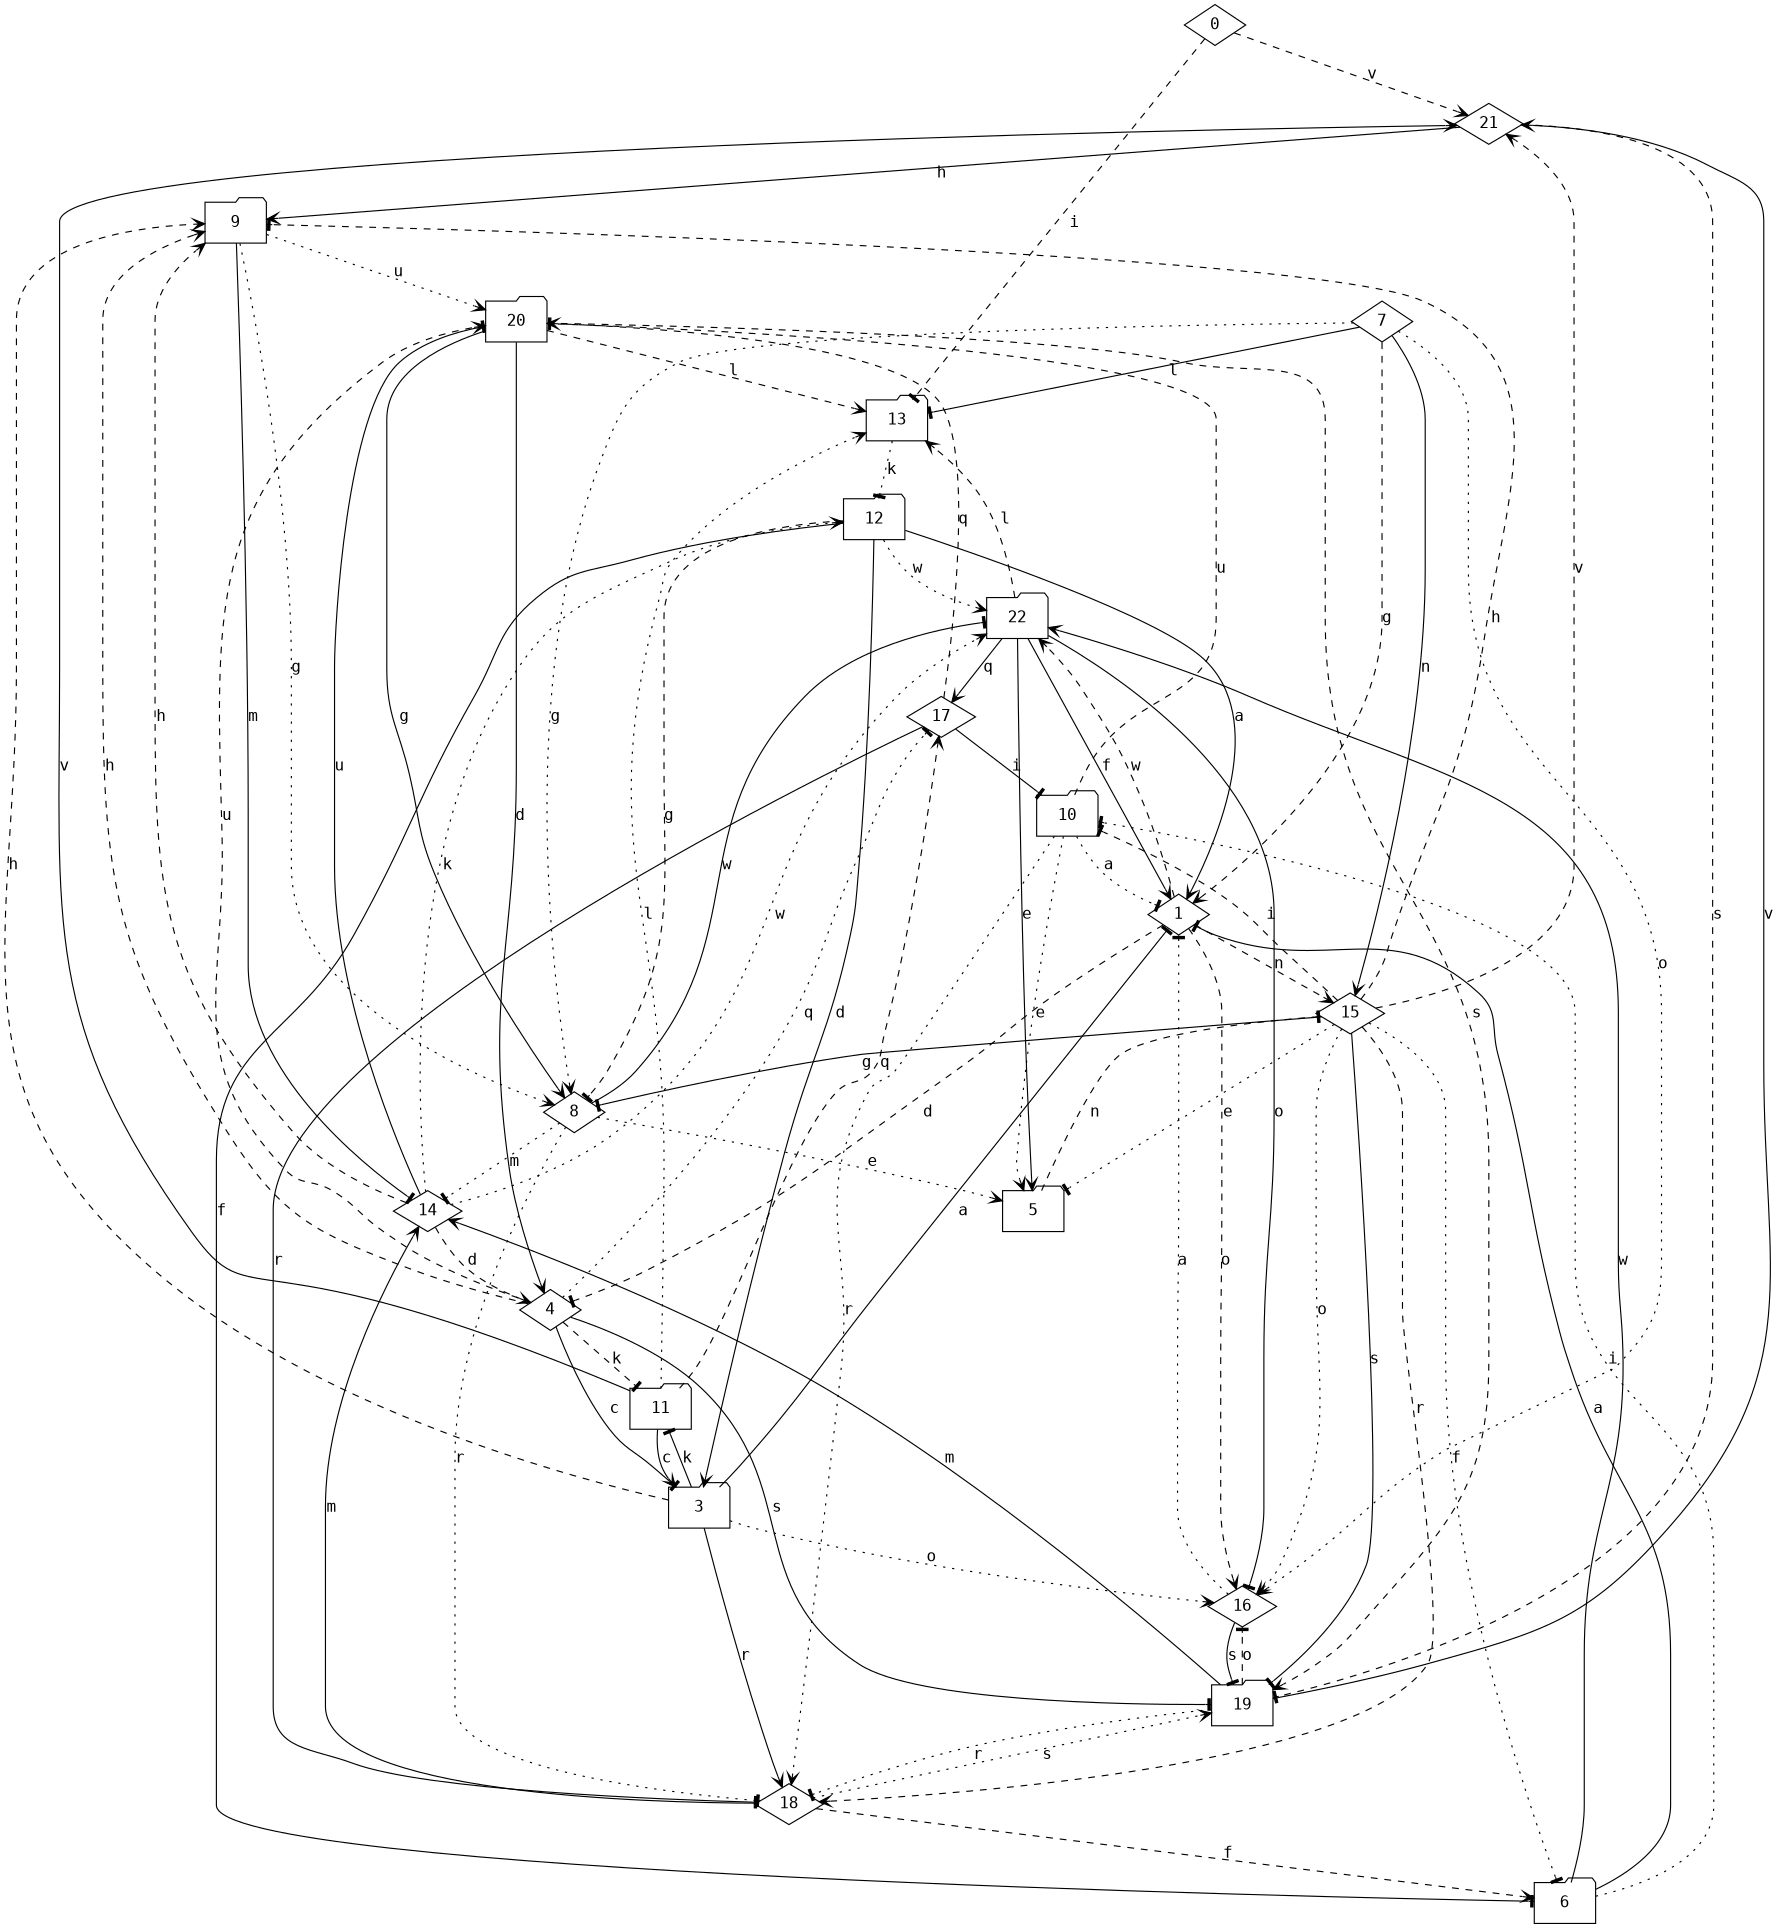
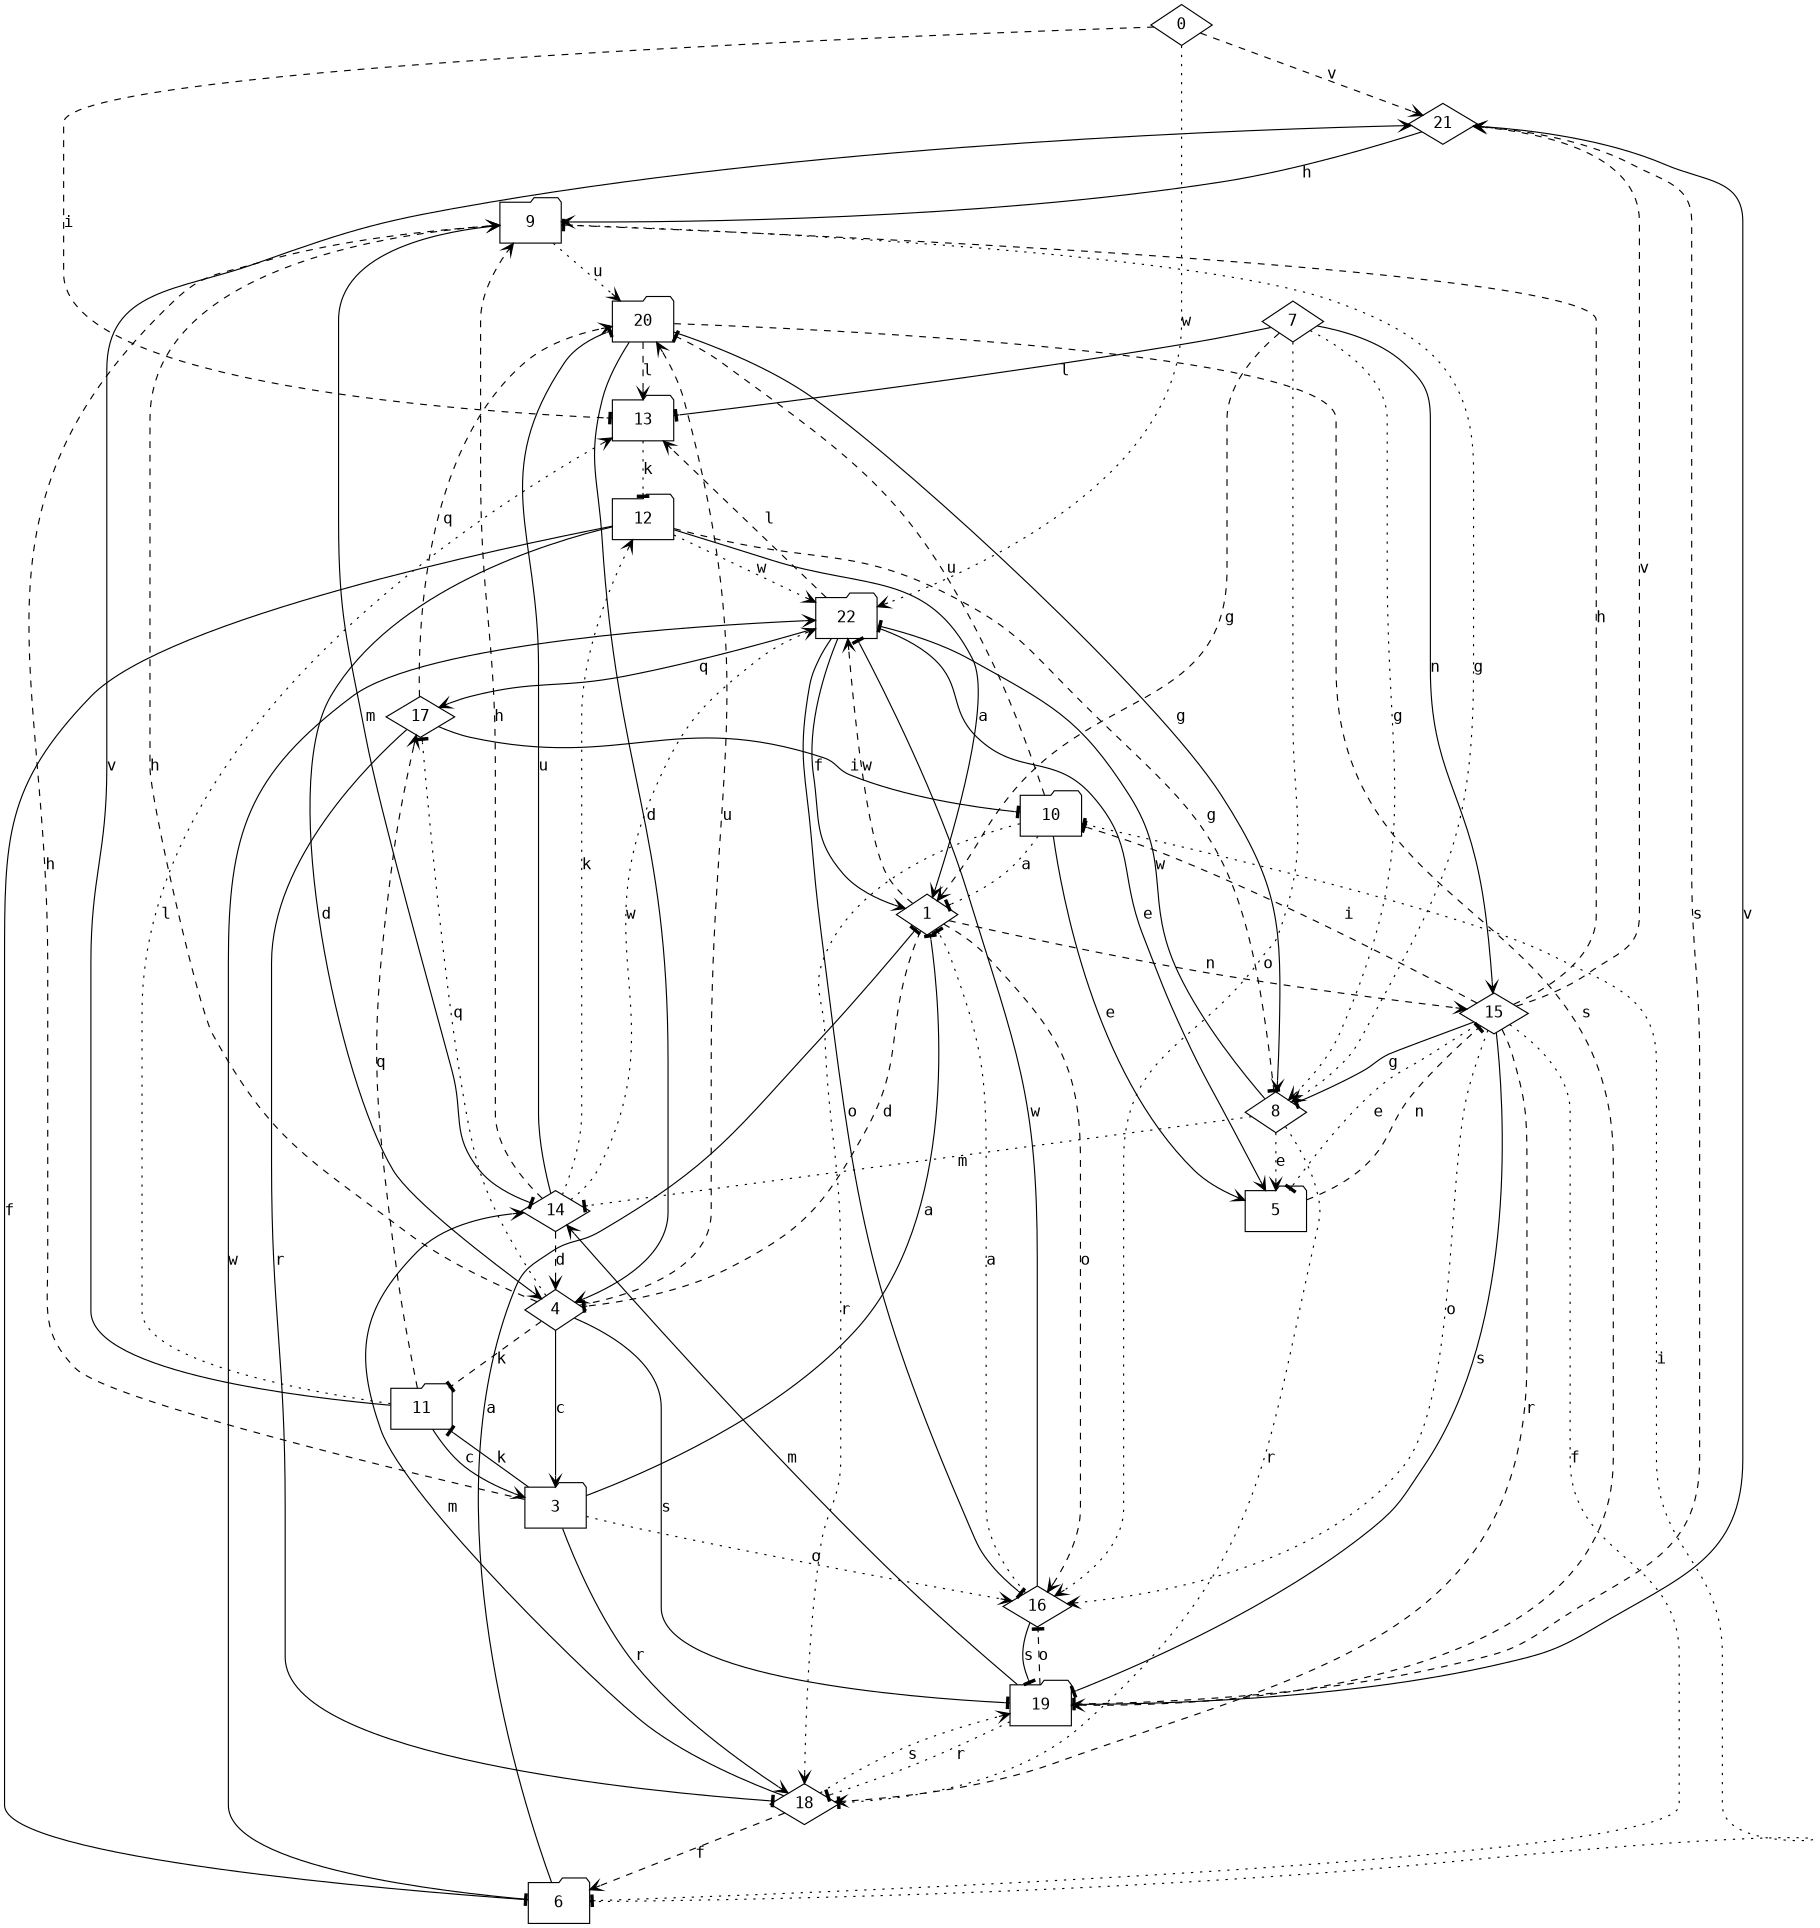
none -> (1164, 396)
(1035, 999) -> (1108, 1037)
(830, 1014) -> (312, 862)
none -> (1026, 1100)
(600, 1416) -> (556, 1403)
